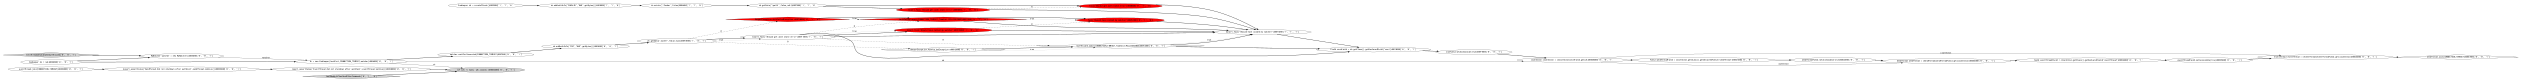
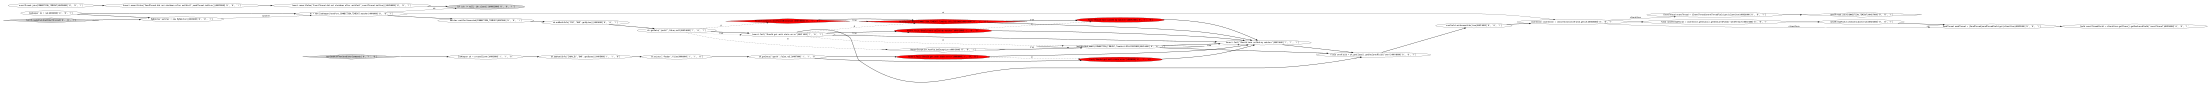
(2210, 60) -> none
(416, 74) -> (424, 57)
